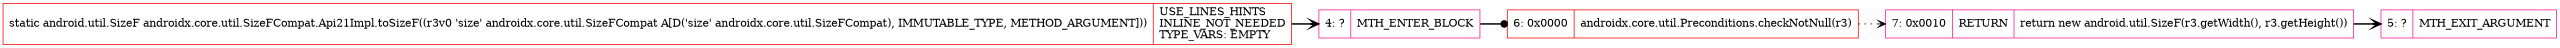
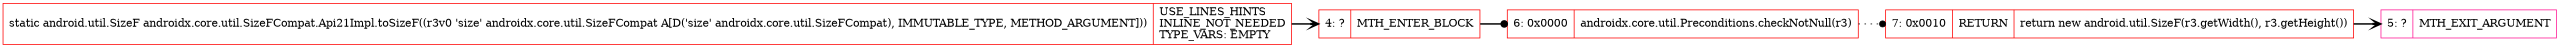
(1399, 24) -> (1399, 24)
(1869, 24) -> (1869, 24)
(2120, 24) -> (2120, 24)
